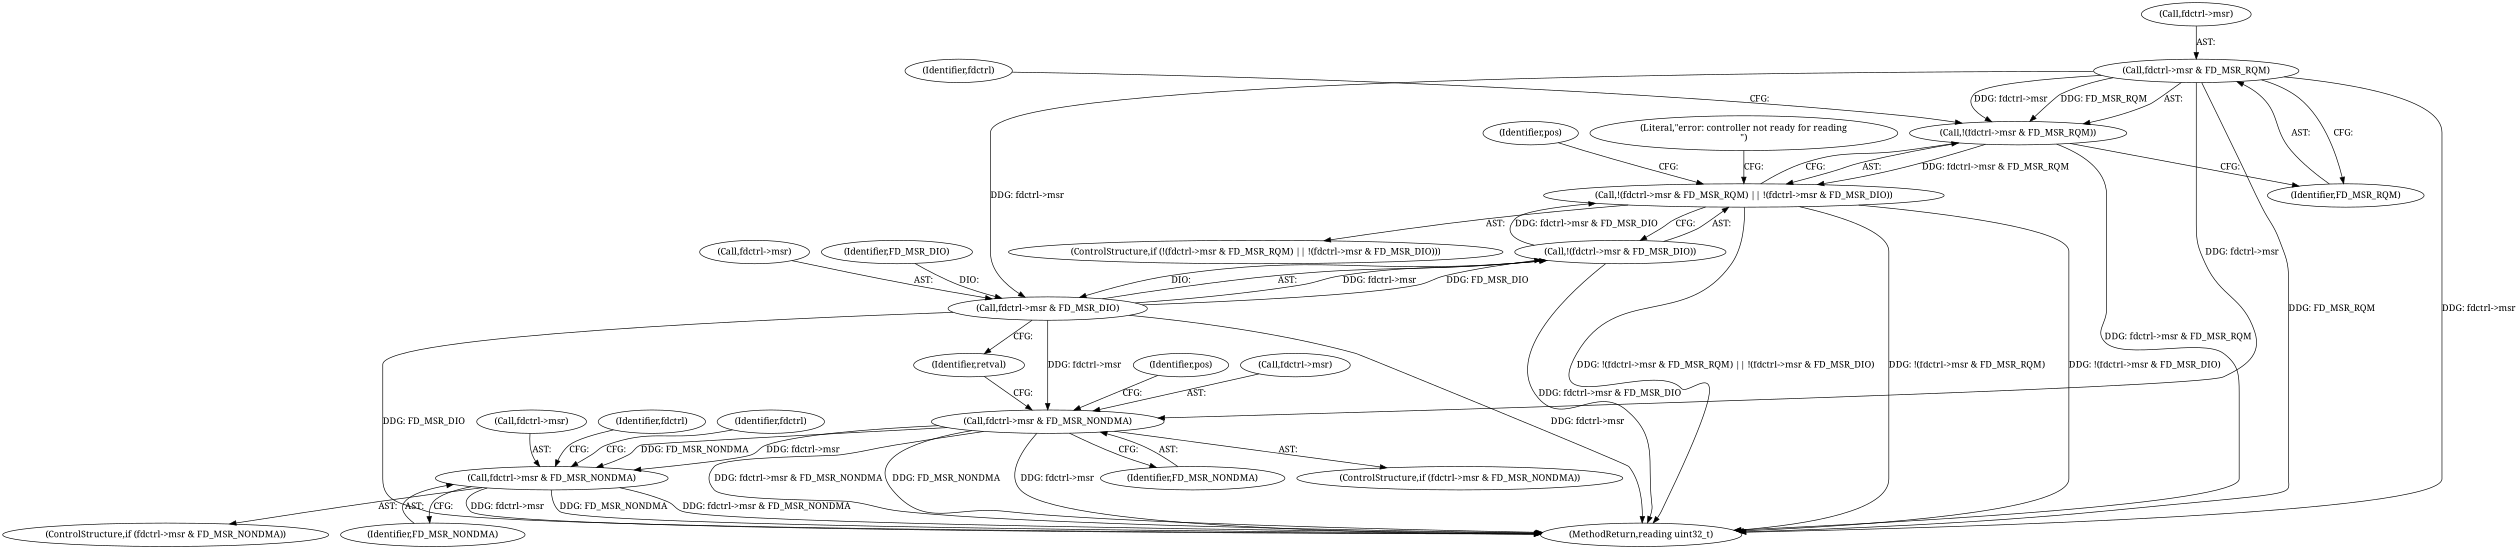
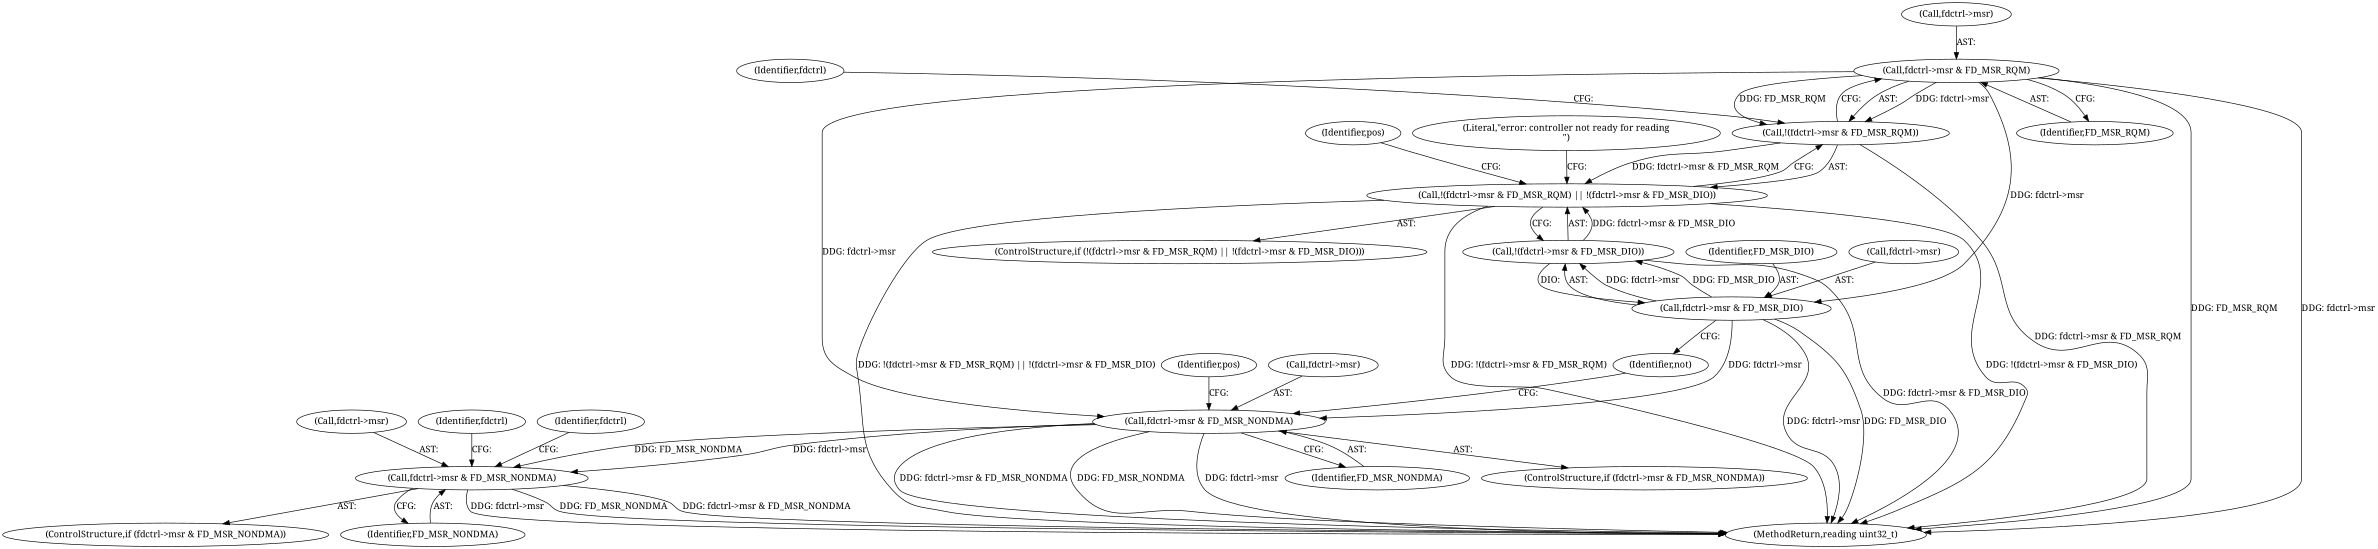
(2181, 164) -> (1845, 91)
(970, 280) -> (1791, 280)
(969, 365) -> (1661, 365)
